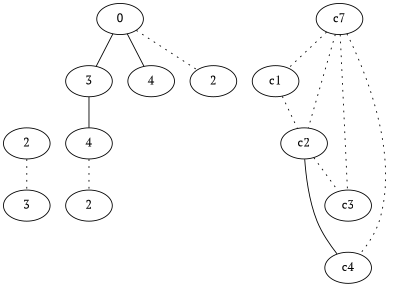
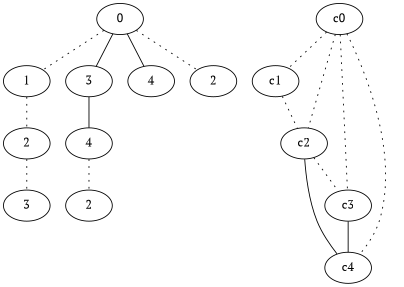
(340, 19) -> (340, 19)
none -> (27, 81)
none -> (348, 237)
